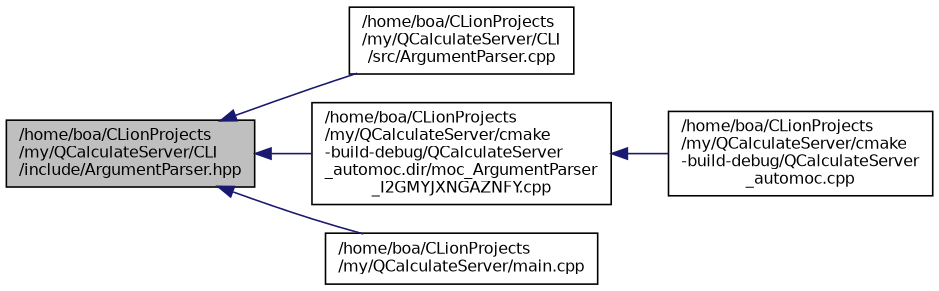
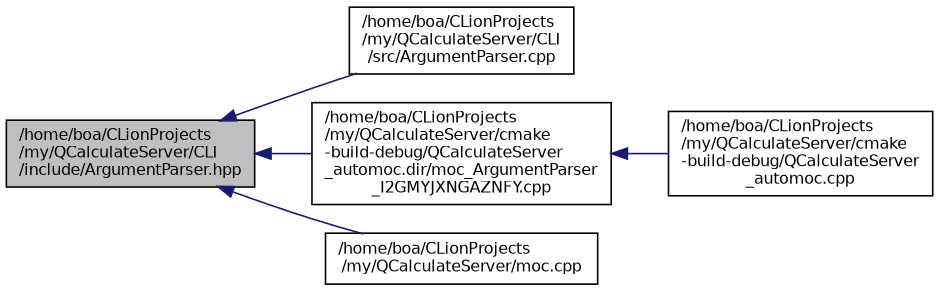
(462, 259) -> (462, 259)
